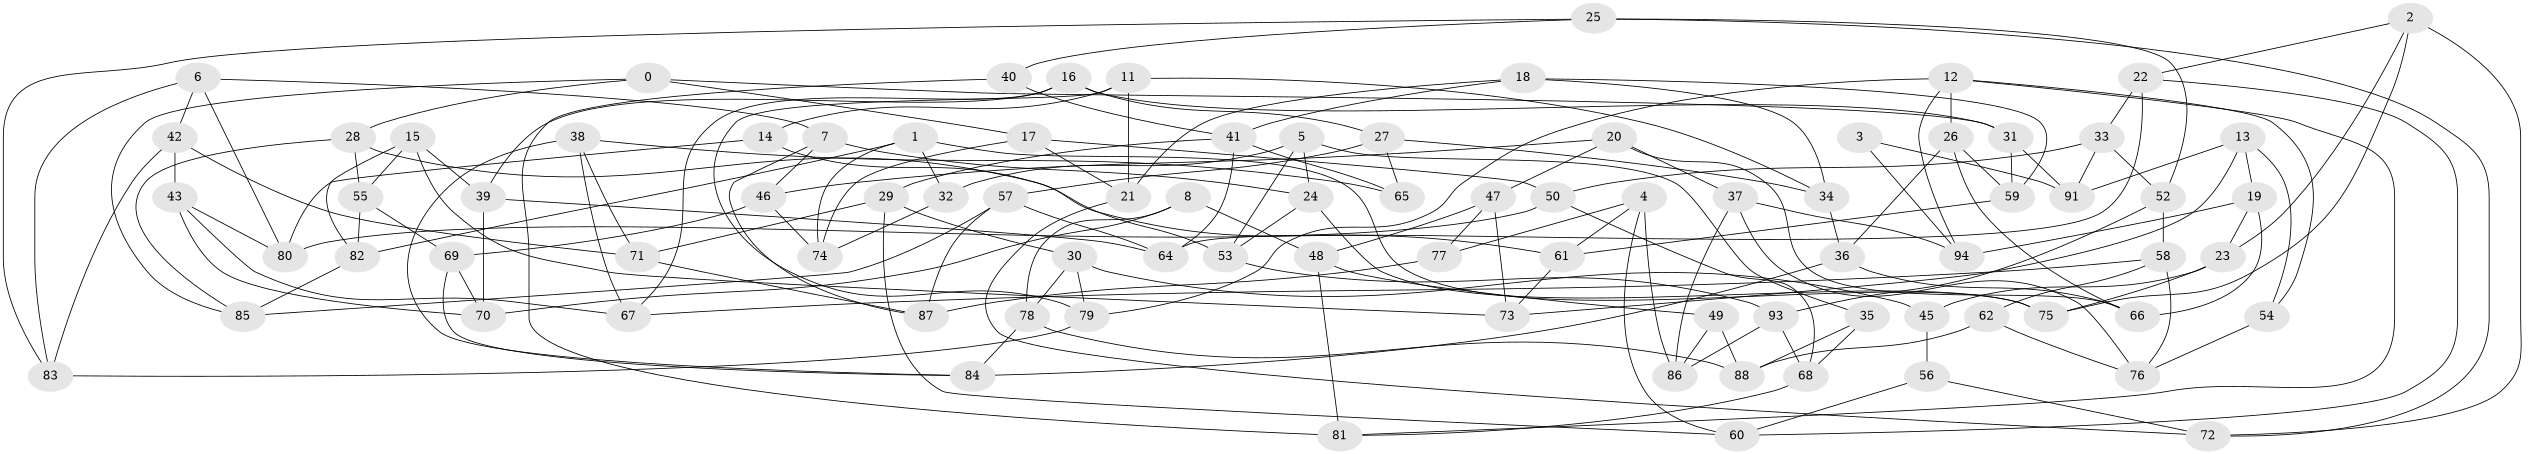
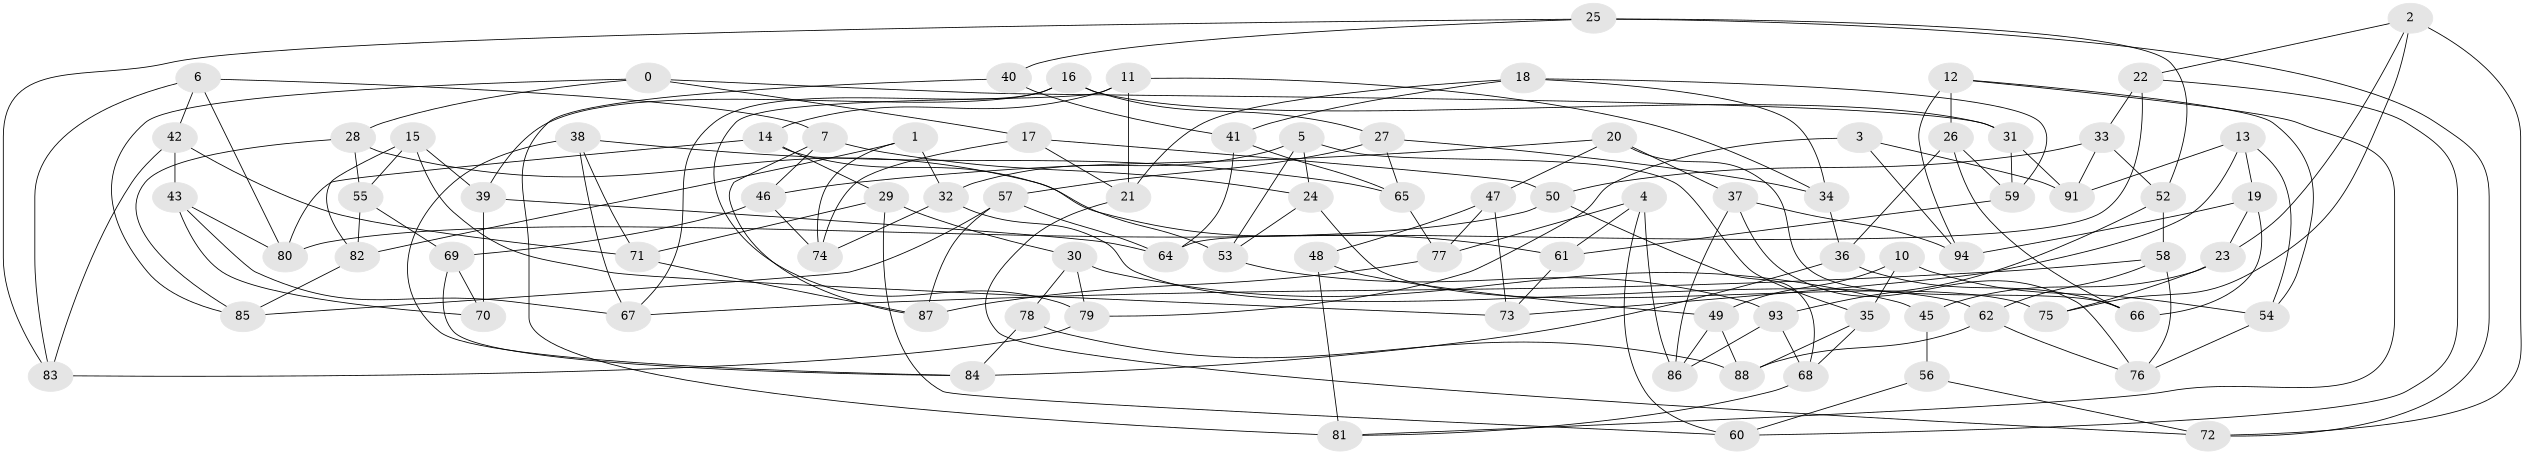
(1079, 150) -> (826, 167)
(1484, 168) -> (1486, 264)
(1188, 197) -> none
none -> (1417, 221)
(1384, 248) -> none
none -> (1902, 257)
none -> (1457, 300)
